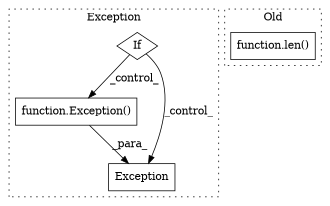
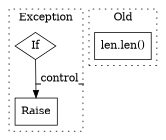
(273, 46) -> (123, 46)
(76, 112) -> none
(142, 177) -> (36, 112)
